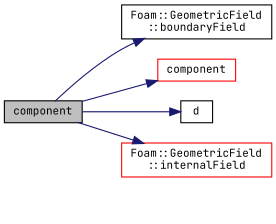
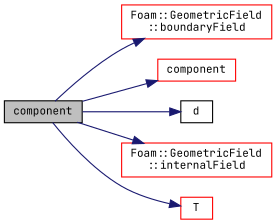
(197, 22) -> (197, 22)
none -> (197, 208)
